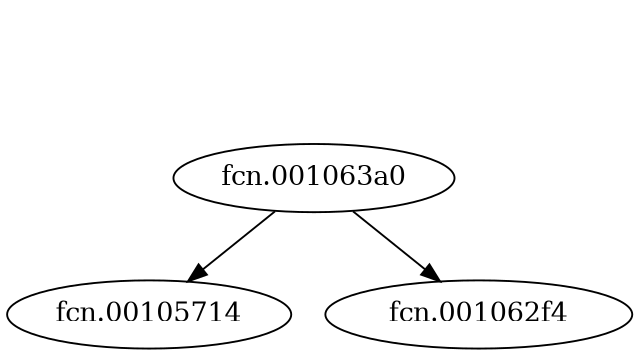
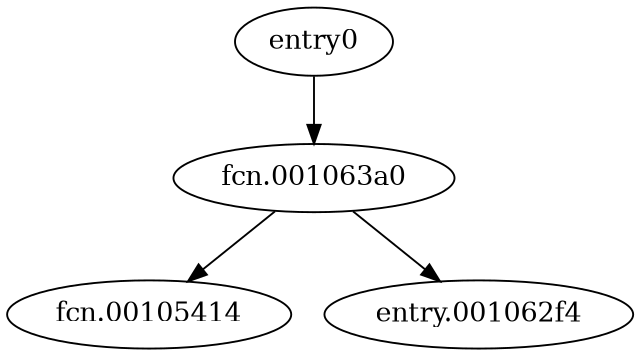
none -> (314, 42)
(149, 314) -> (149, 314)
(479, 314) -> (479, 314)
